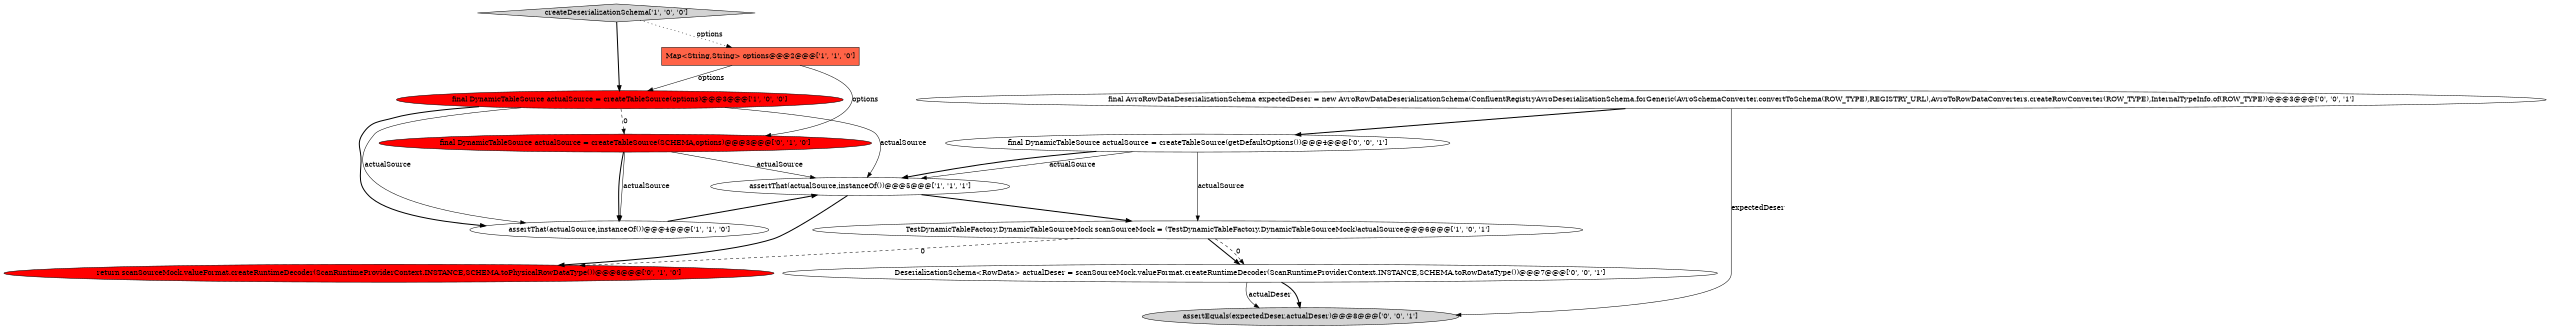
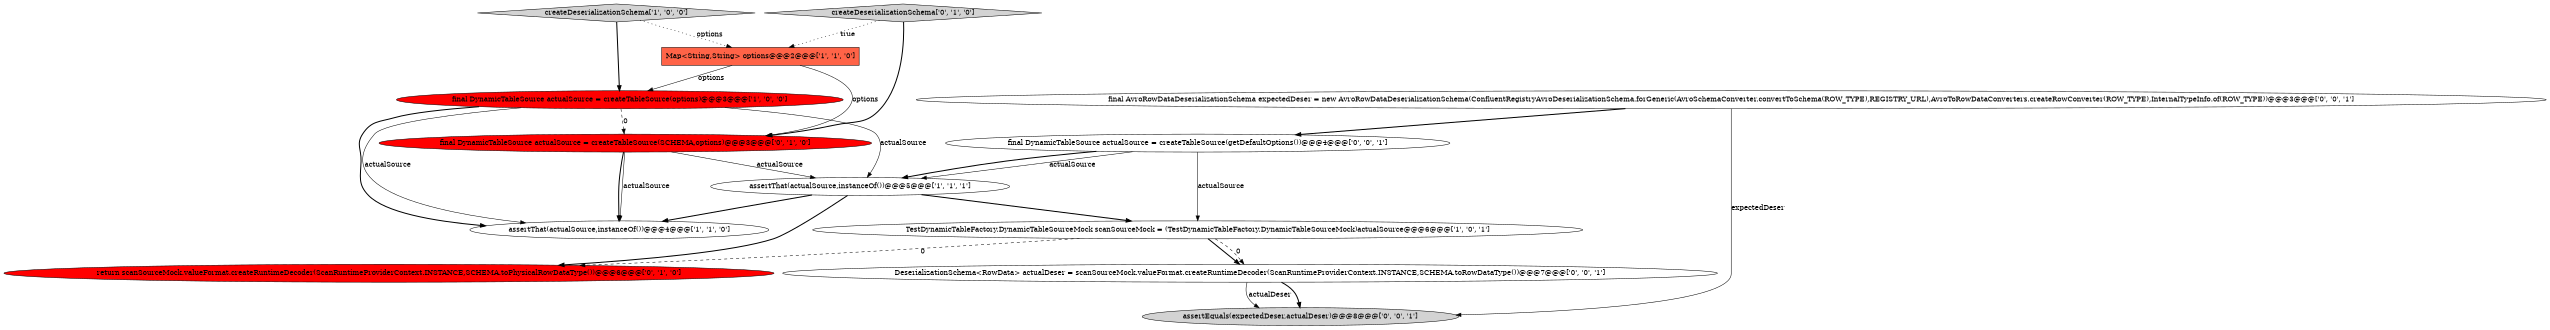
none -> (903, 13)
(740, 209) -> (740, 208)
